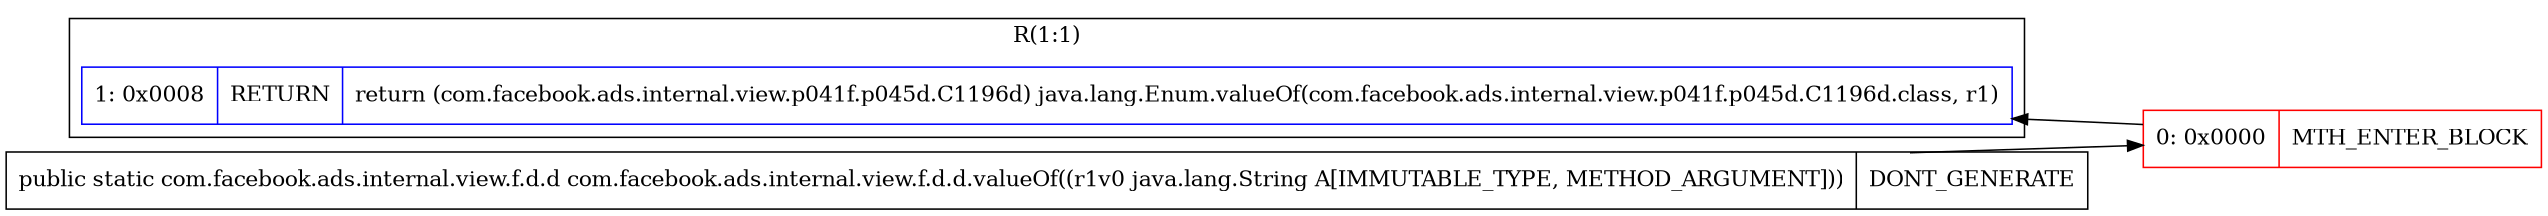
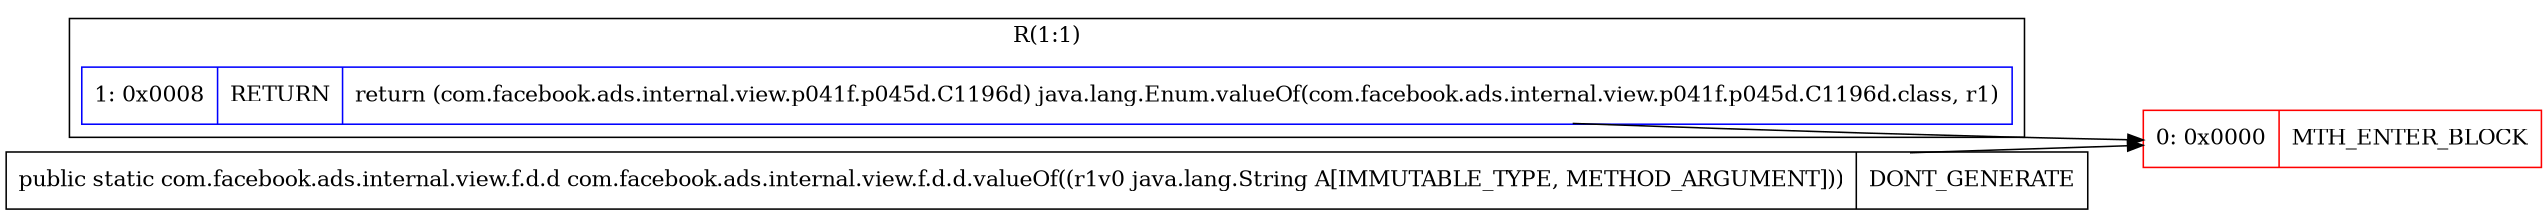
(2086, 122) -> (1850, 133)
